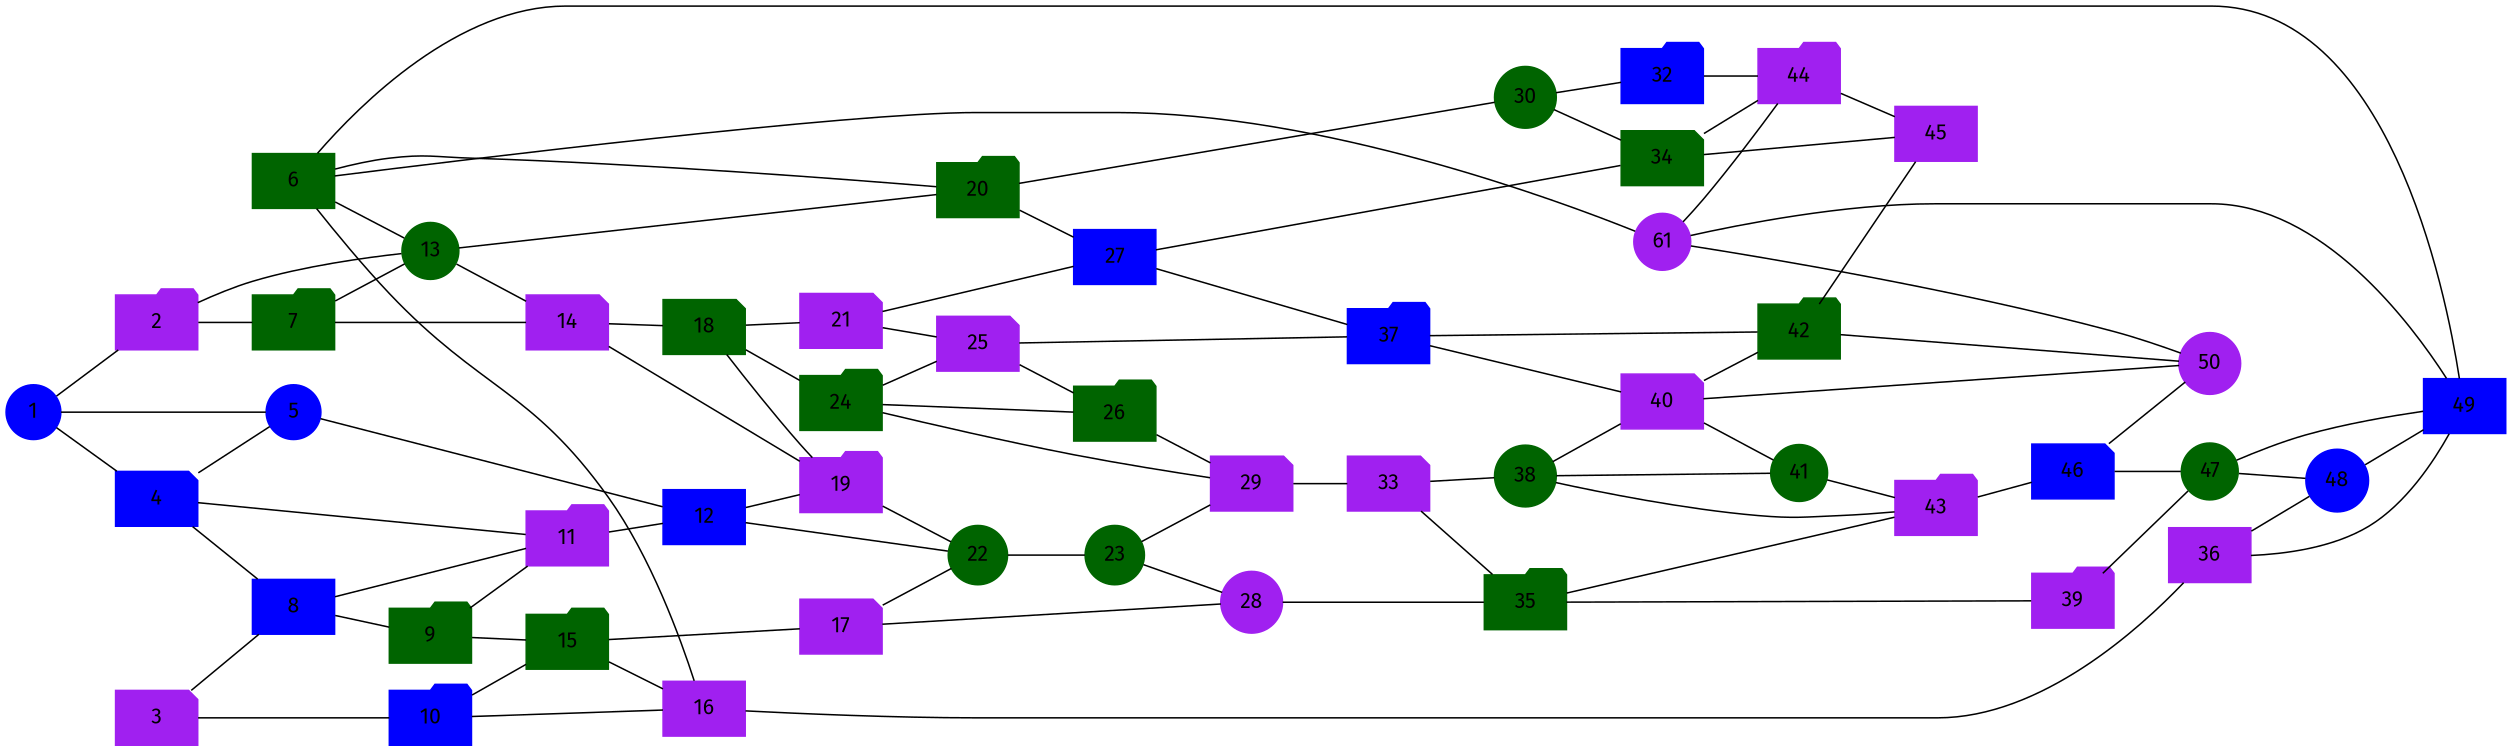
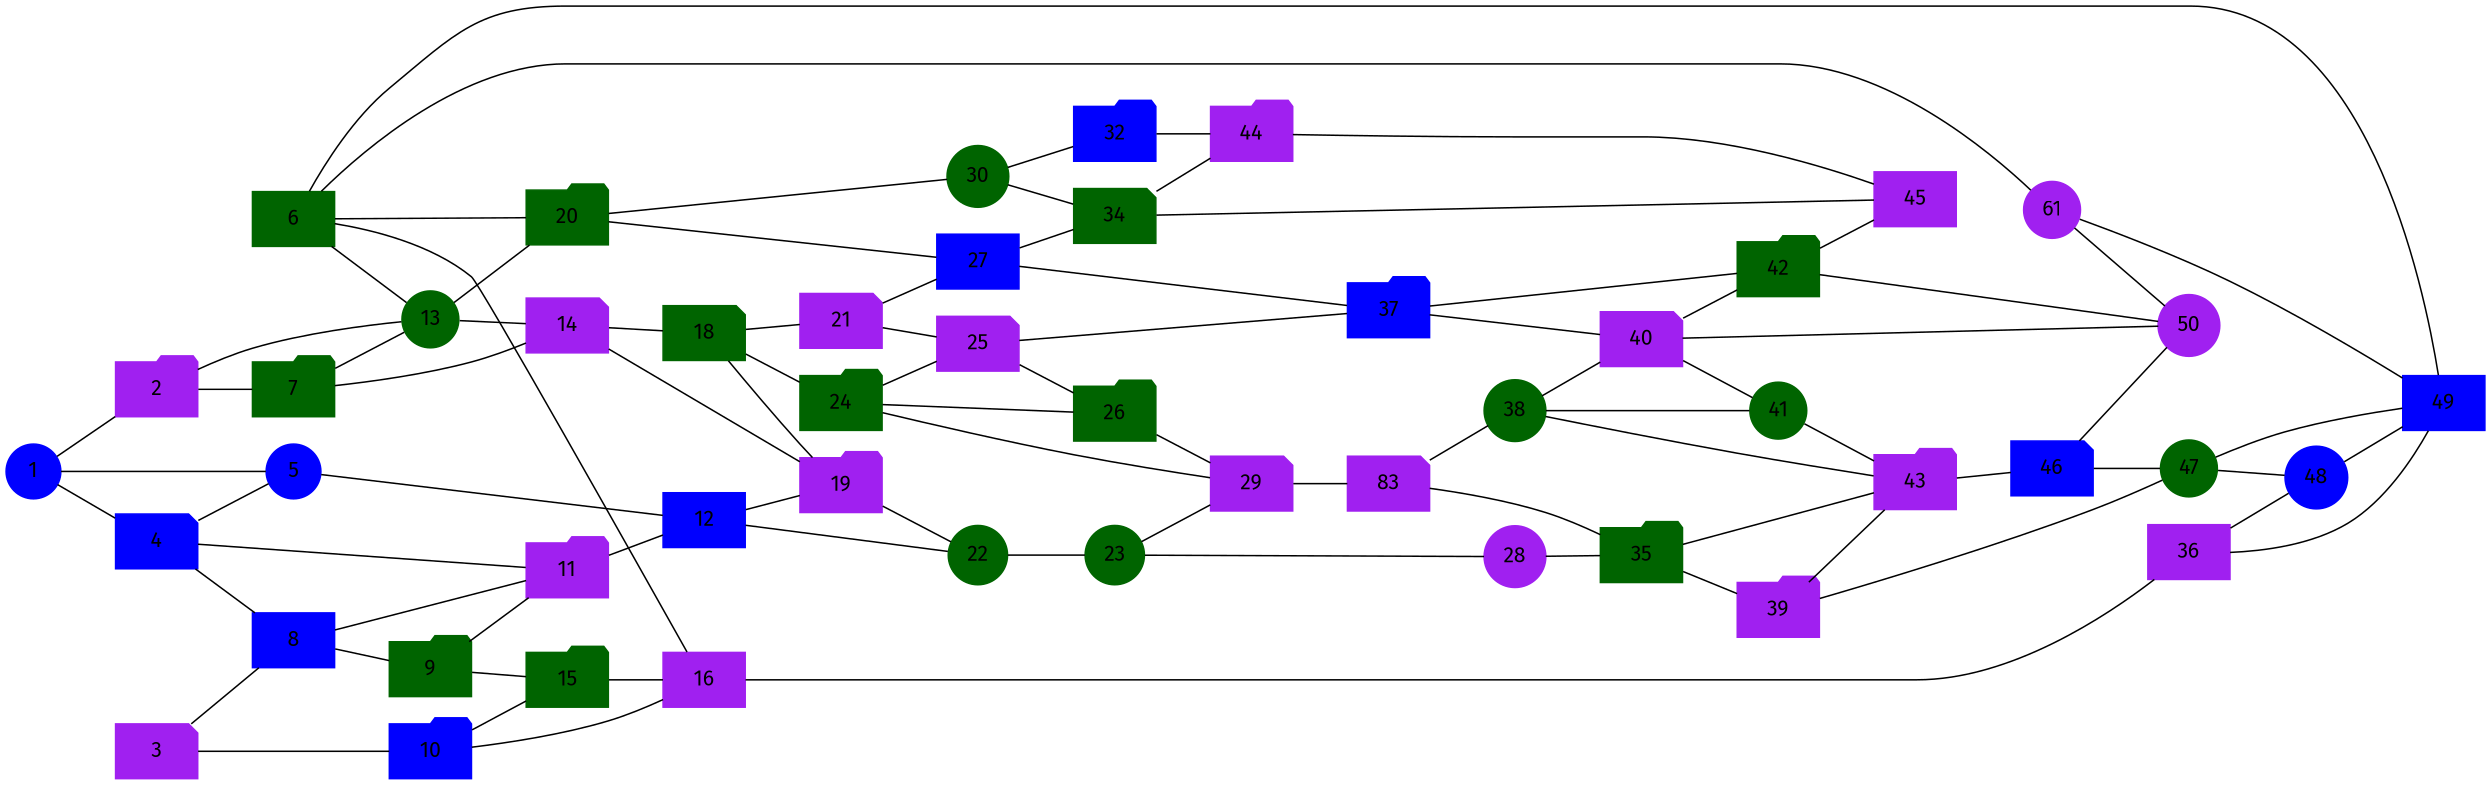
(1732, 164) -> none
(1389, 484) -> (1389, 484)
none -> (1847, 546)
(841, 627) -> none
